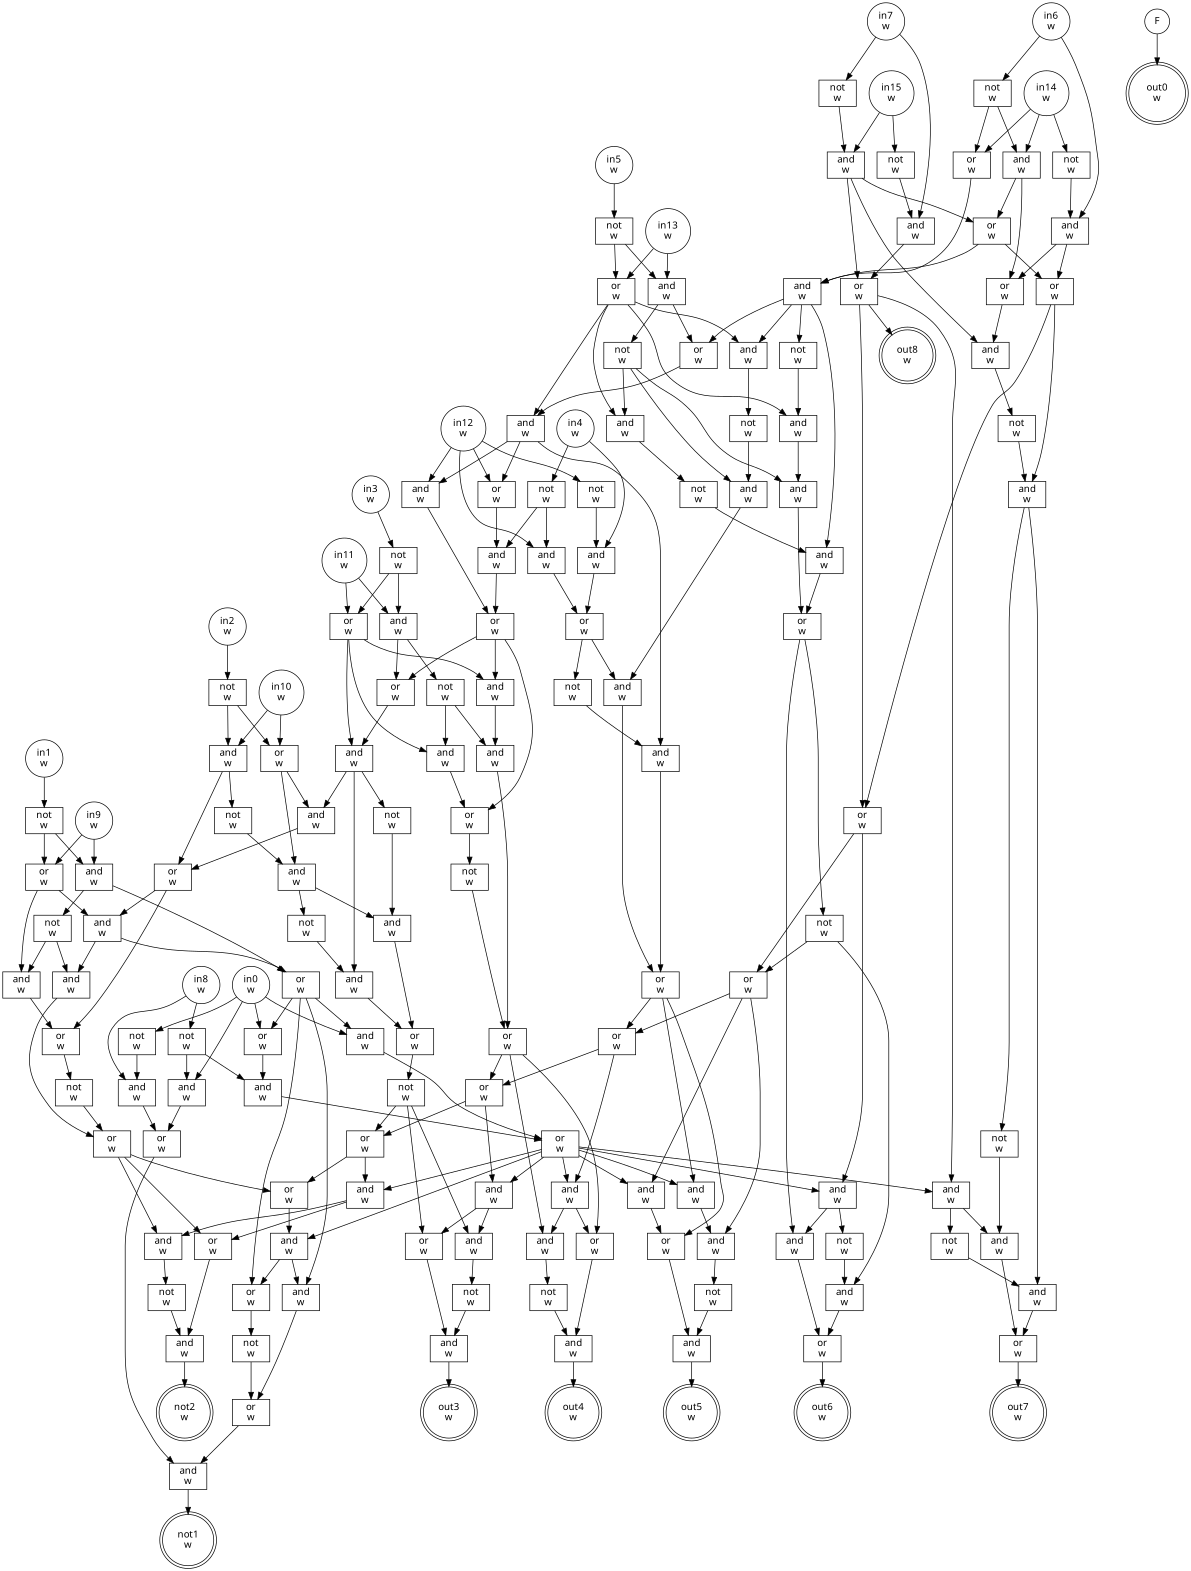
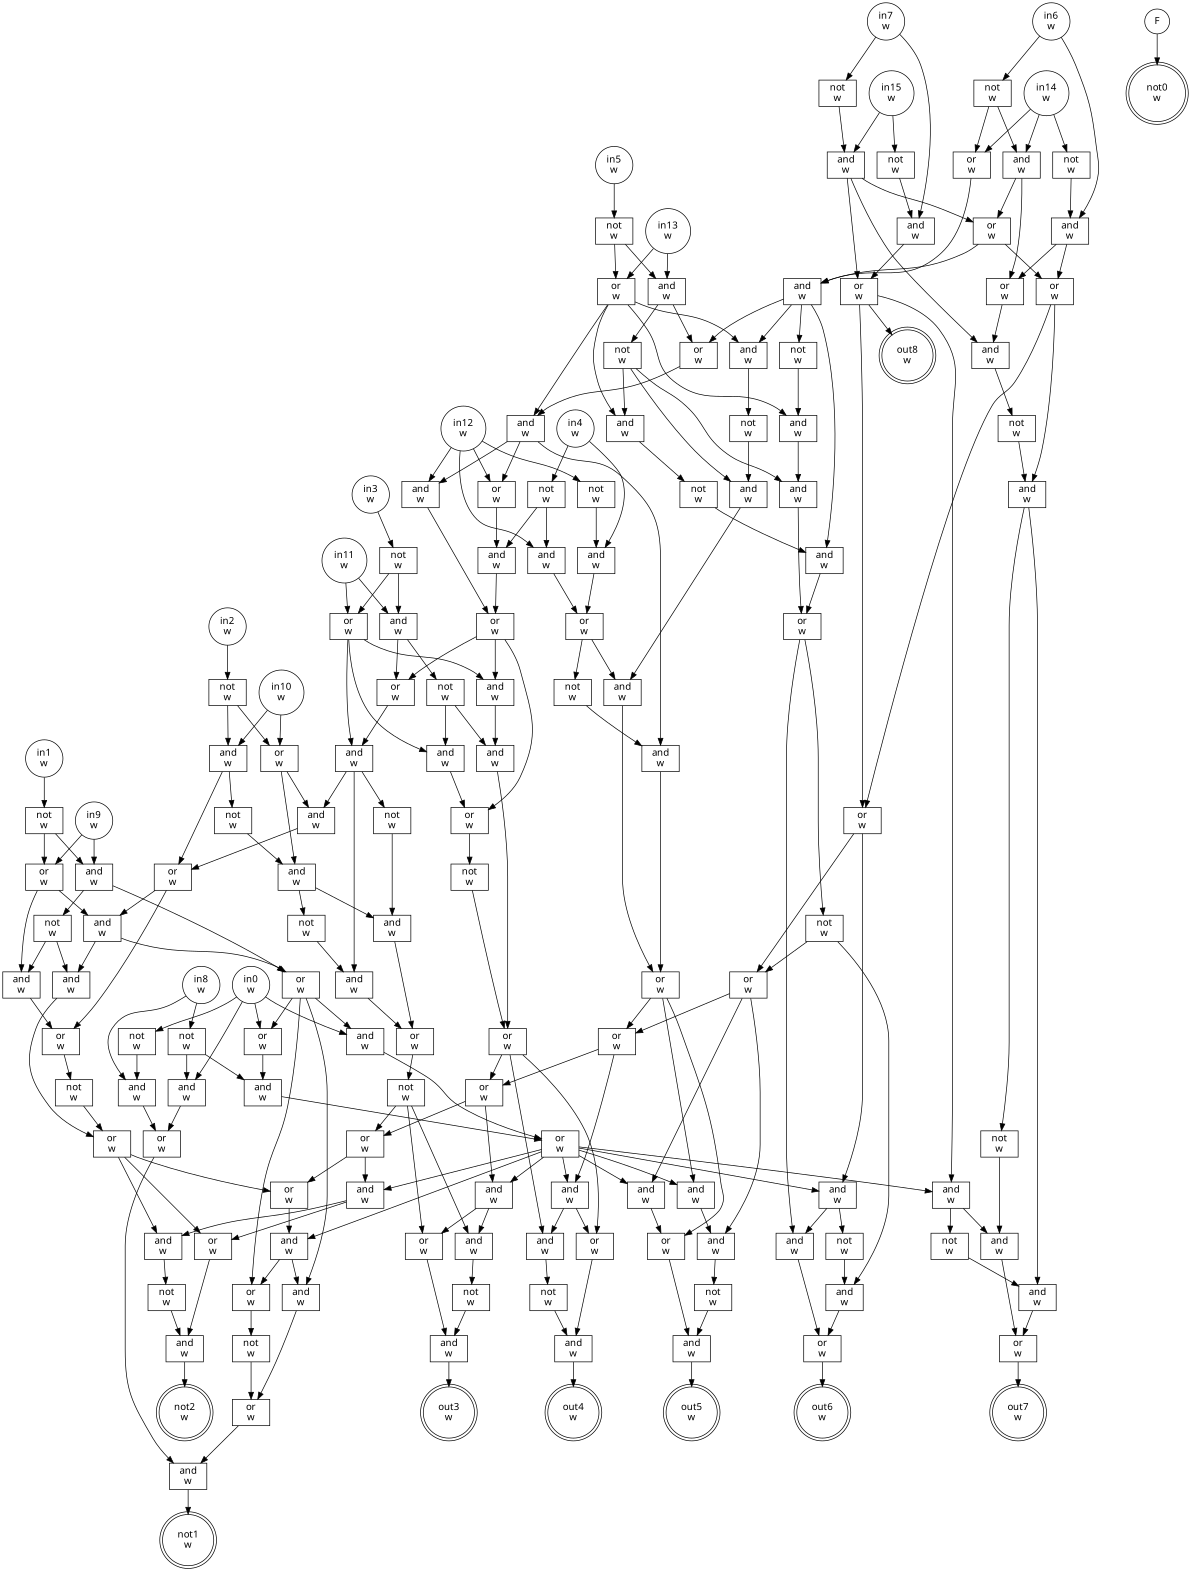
(1157, 93) -> (1157, 93)
